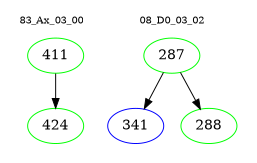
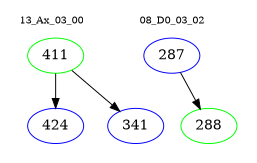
(52, 21) -> (52, 21)
(172, 56) -> (172, 56)
(156, 86) -> (85, 82)
(56, 126) -> (56, 126)
